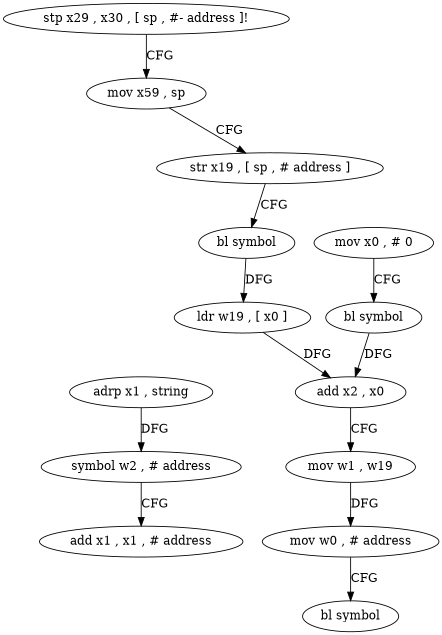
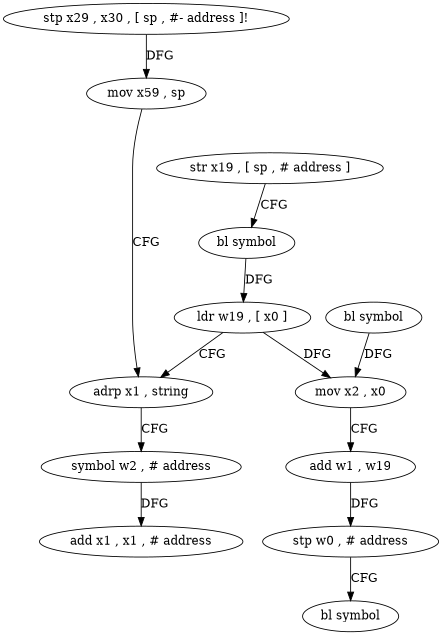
(160, 56) -> (160, 56)
(204, 128) -> (133, 238)
(374, 243) -> none
none -> (195, 352)
(351, 392) -> (351, 392)
(155, 430) -> (155, 430)
(351, 467) -> (351, 467)
(155, 504) -> (155, 504)
(351, 542) -> (351, 542)
